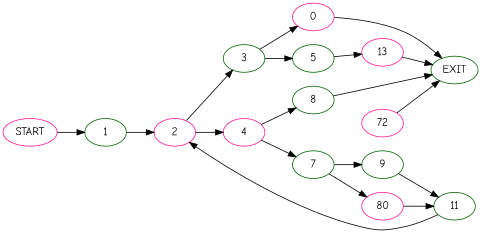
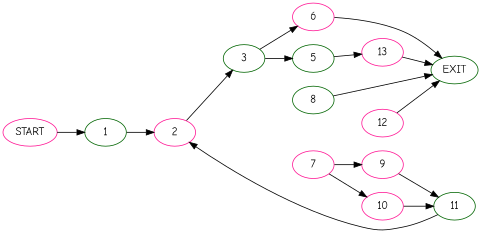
(313, 17) -> (313, 17)
(383, 123) -> (383, 123)
(244, 132) -> none
(313, 165) -> (313, 165)
(383, 165) -> (383, 165)
(383, 206) -> (383, 206)
